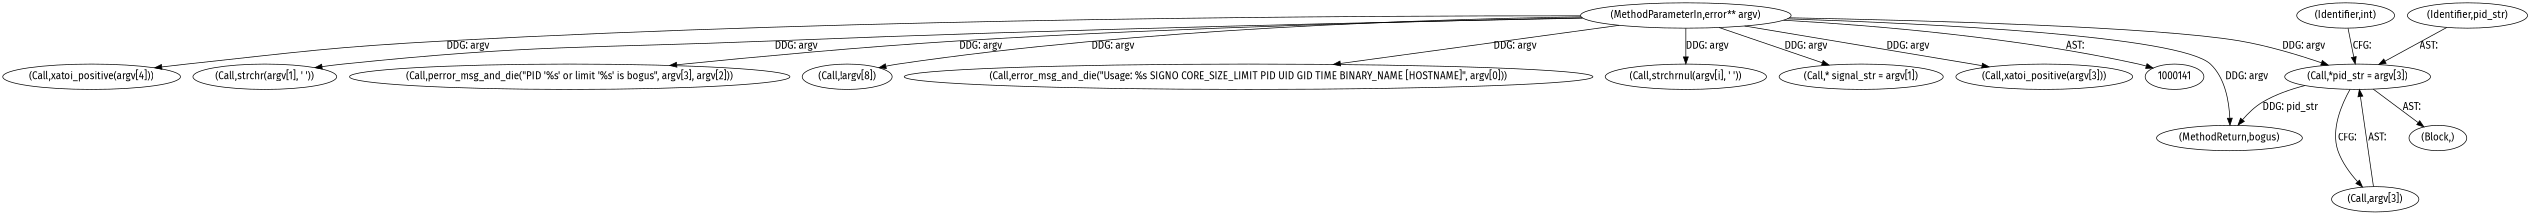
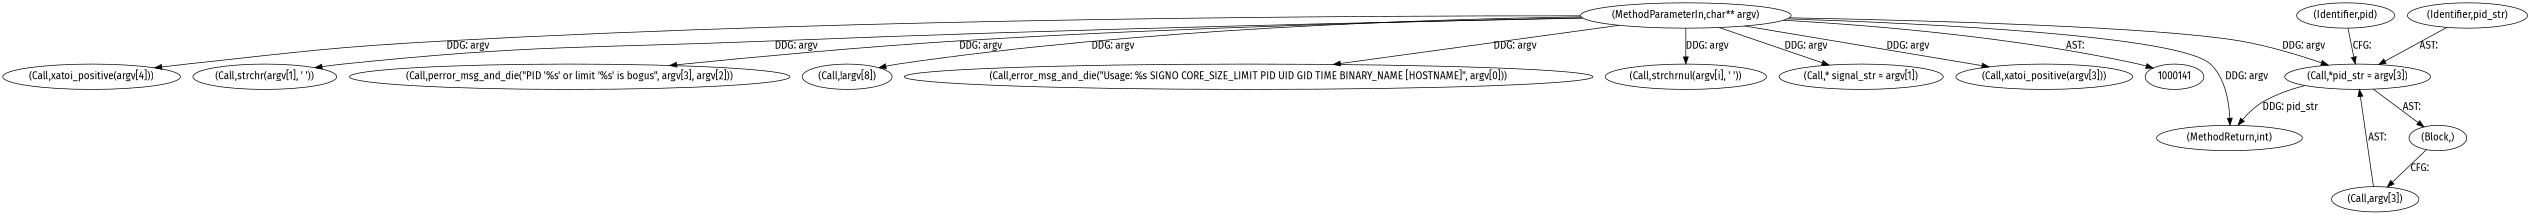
(1686, 15) -> (1686, 15)
(2346, 15) -> (2346, 15)
(2336, 137) -> (2410, 166)
(2229, 138) -> (2229, 138)
